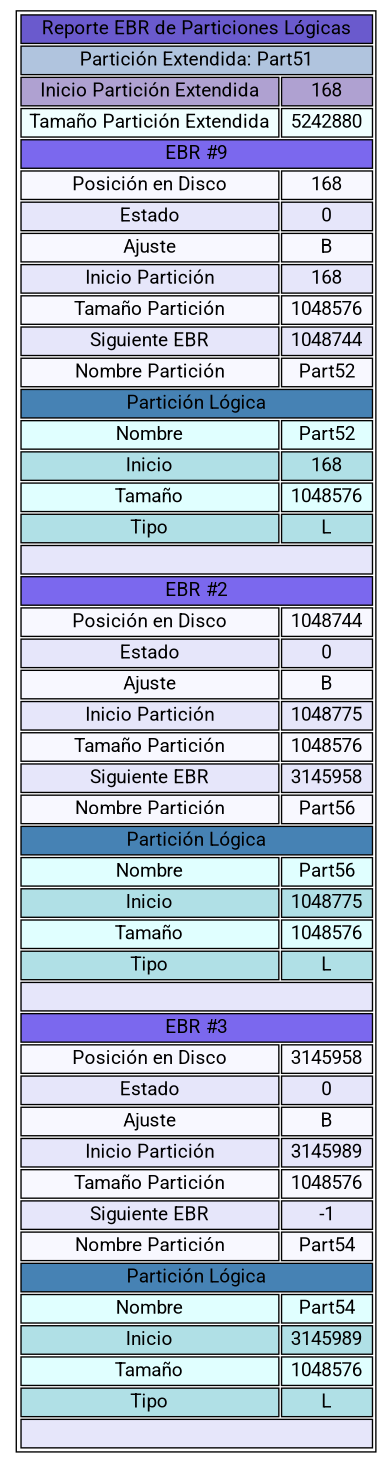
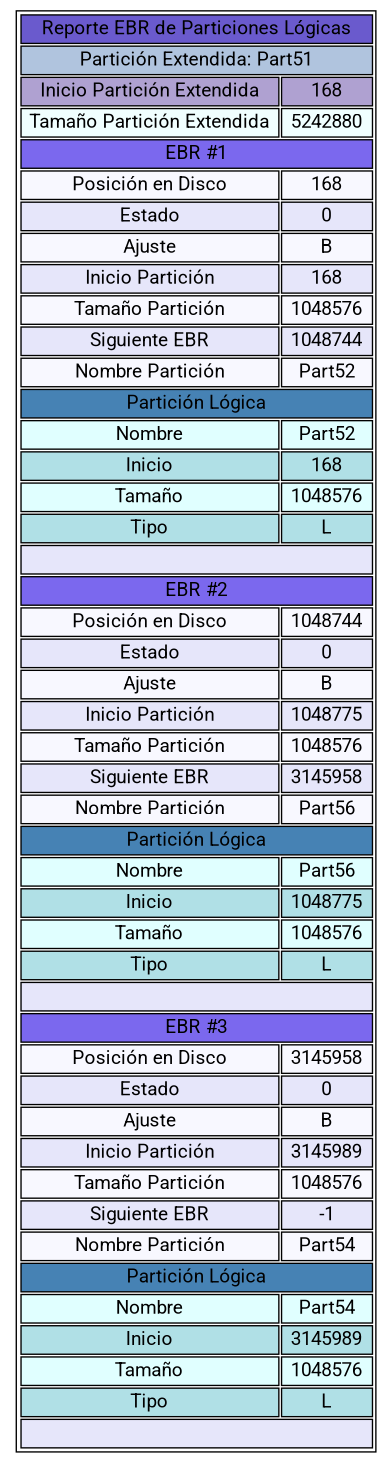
(197, 153) -> (197, 153)
